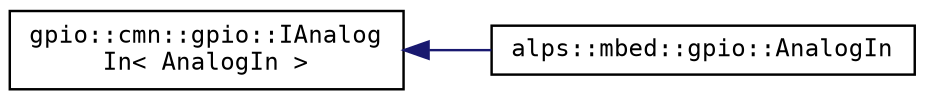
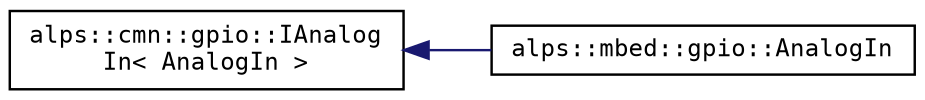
(207, 50) -> (207, 50)
